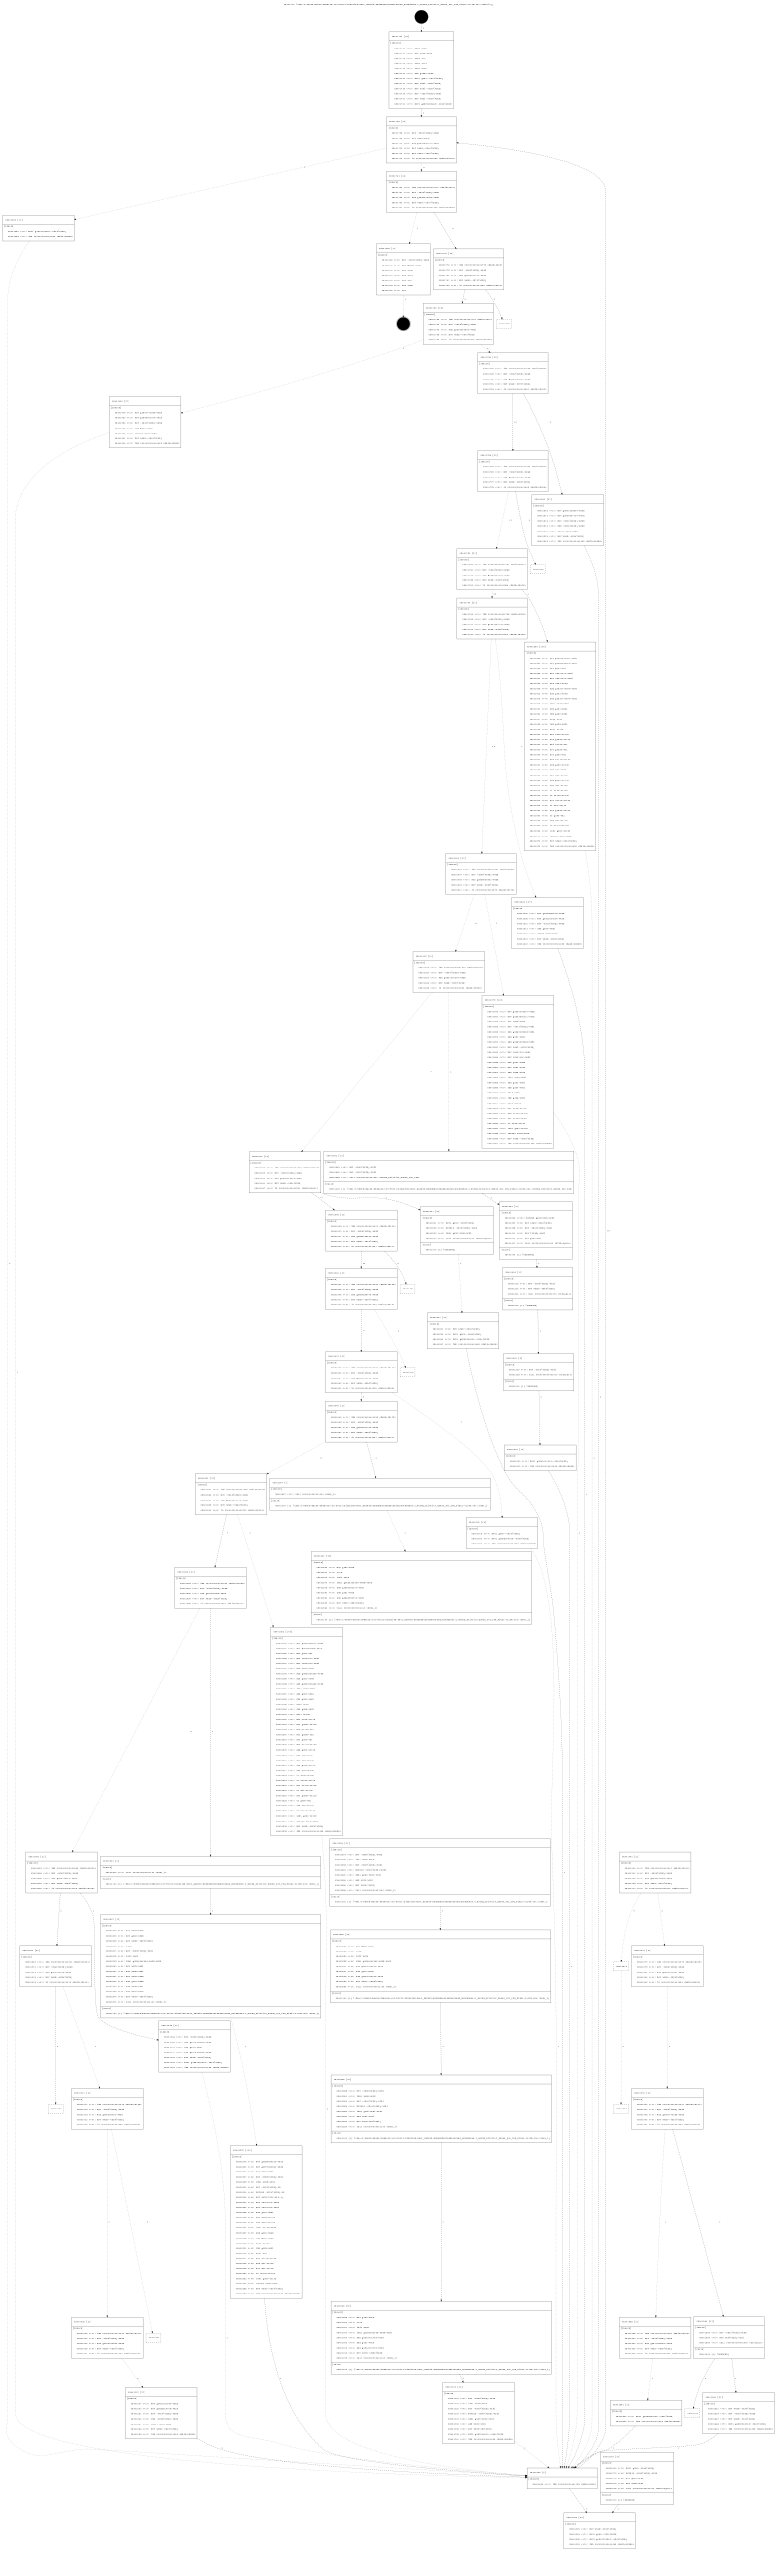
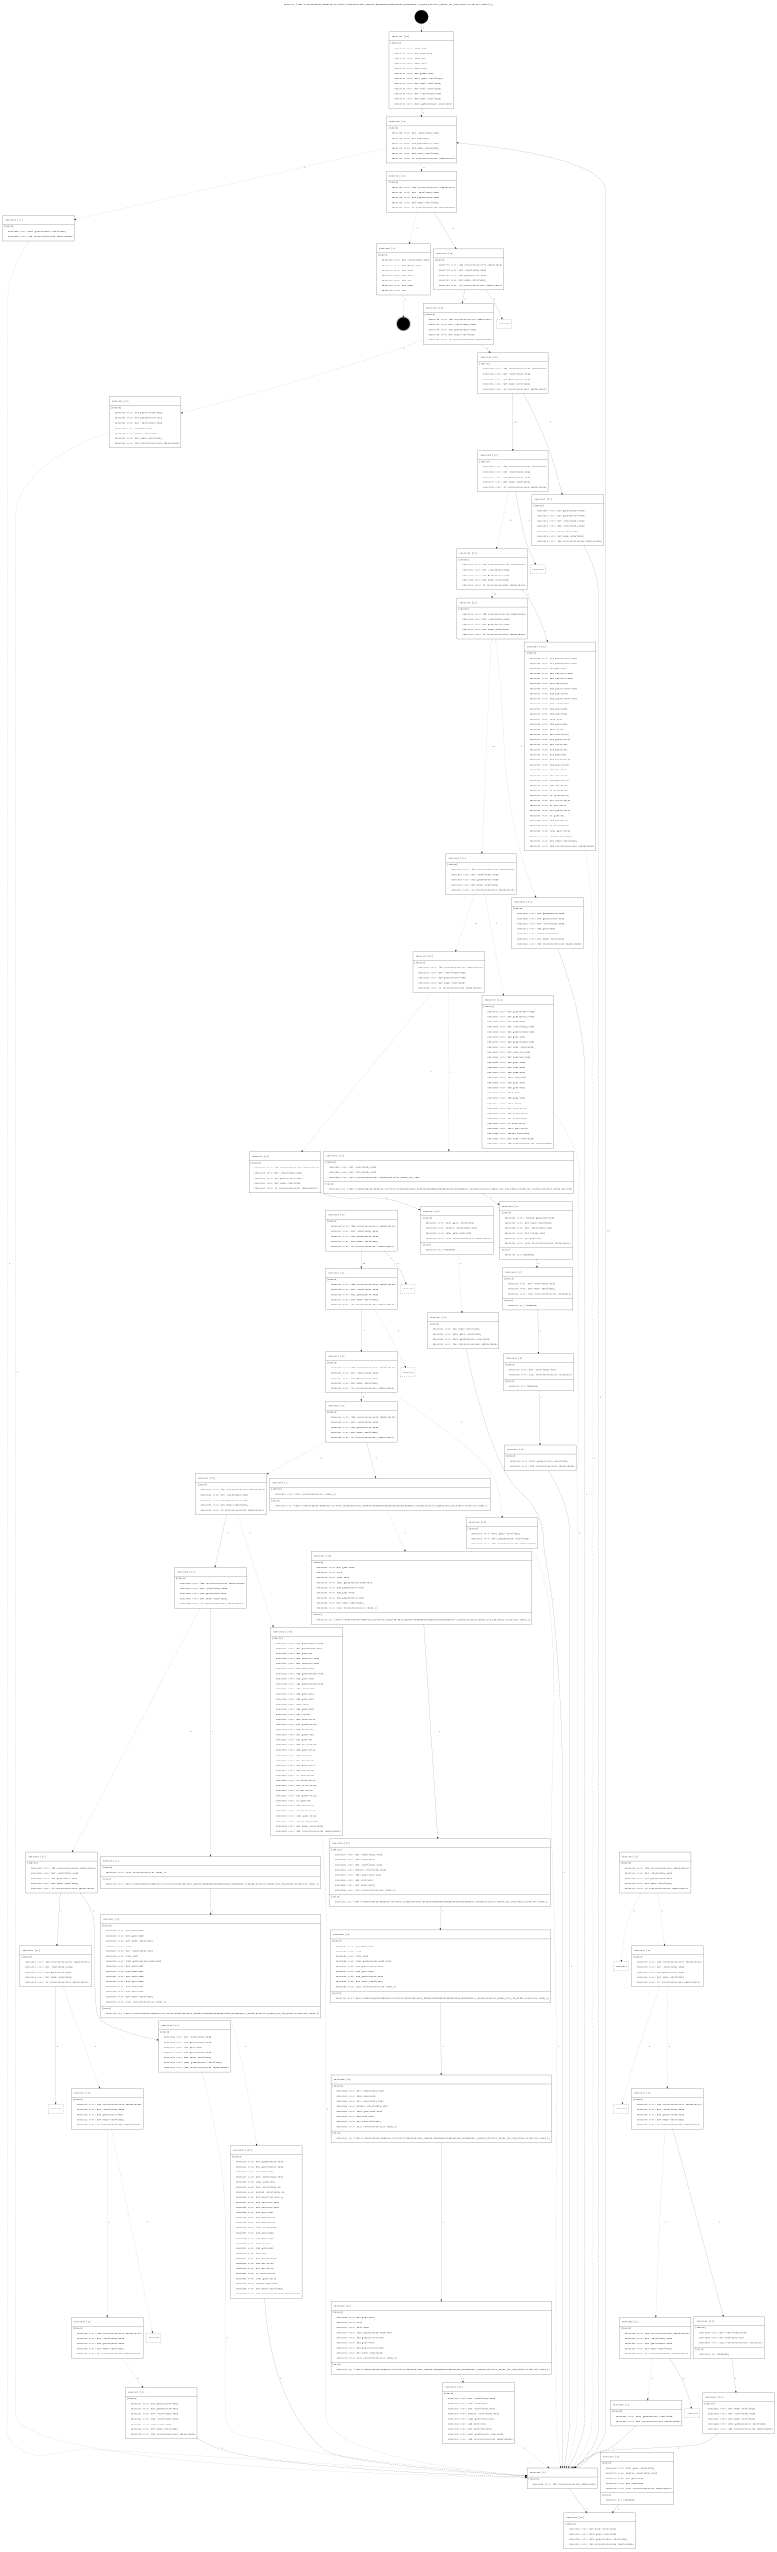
(322, 1201) -> none
none -> (431, 1730)
(621, 2037) -> (640, 2044)
(702, 2382) -> (683, 2381)
